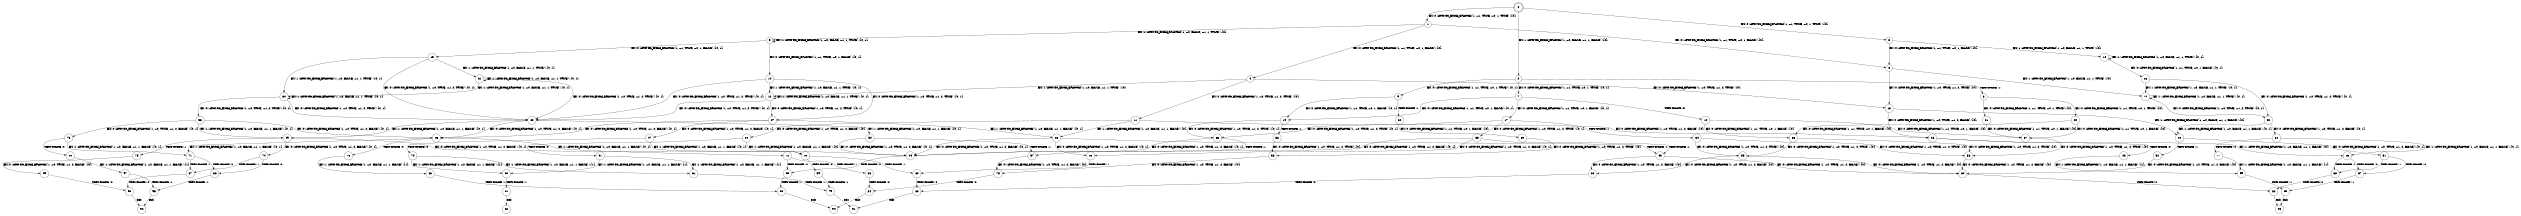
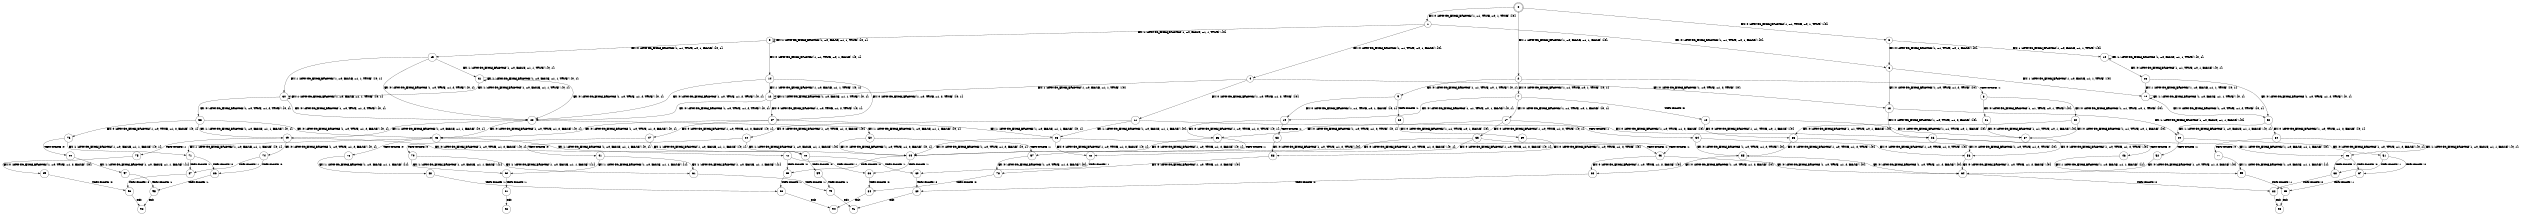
none -> (893, 171)
